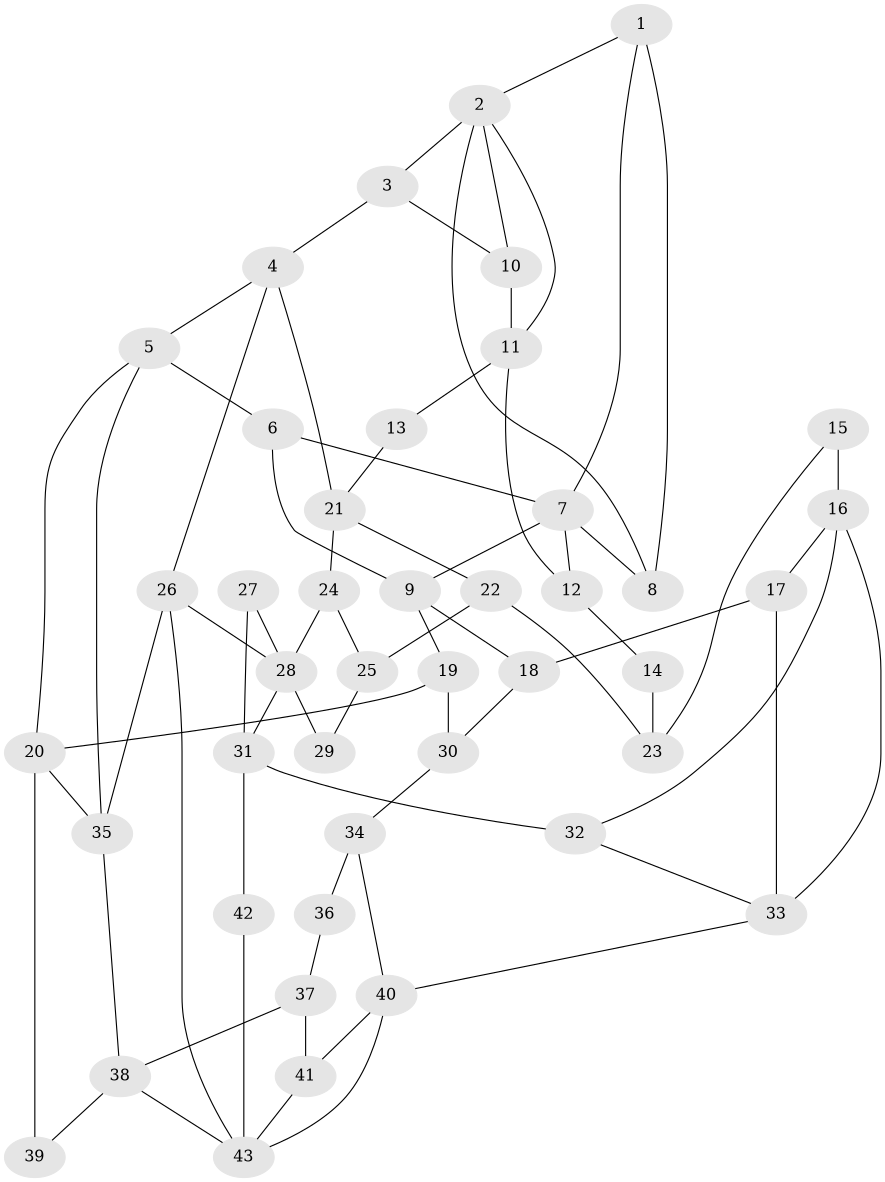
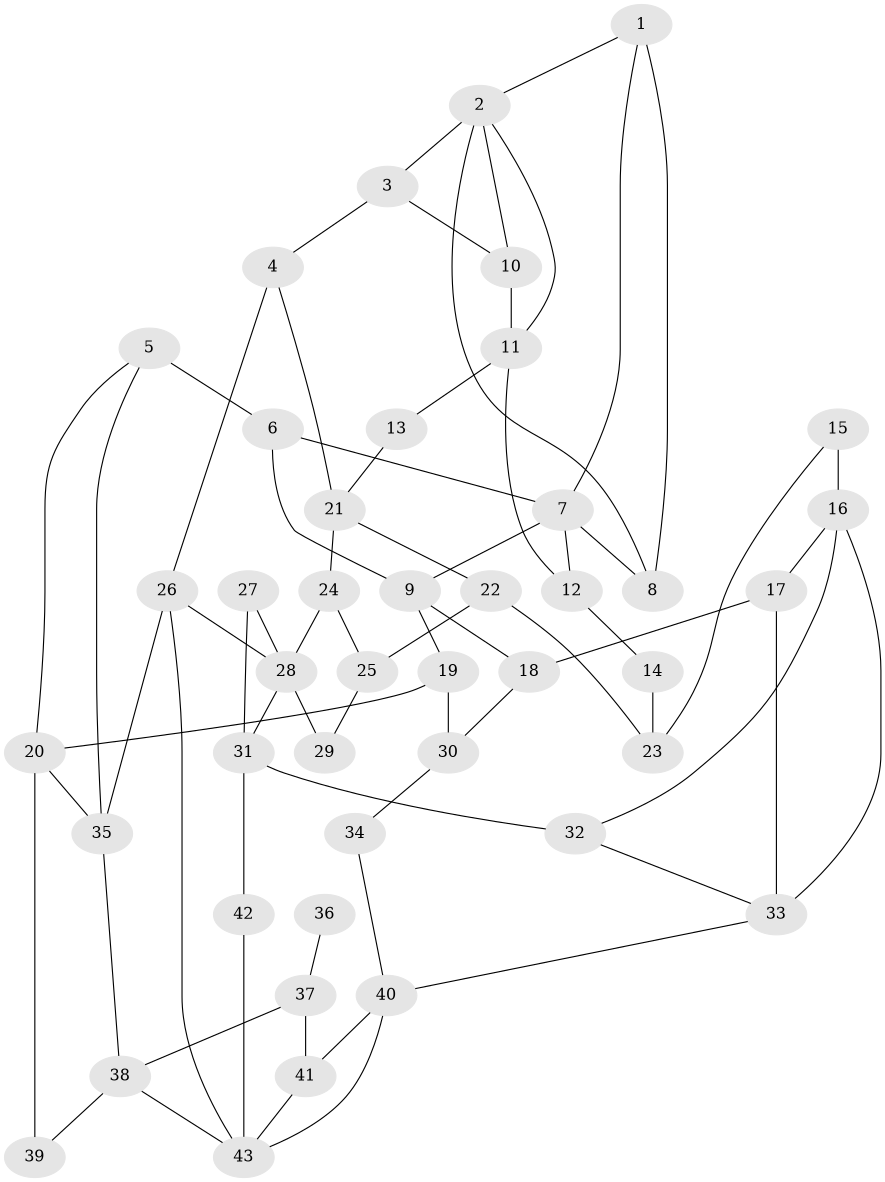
(211, 308) -> none
(340, 874) -> none
